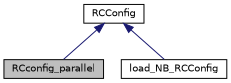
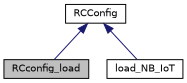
(54, 69) -> (46, 69)
(174, 69) -> (145, 69)
